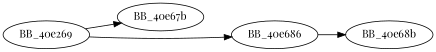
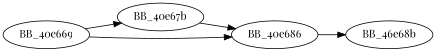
none -> (214, 25)
(46, 35) -> (46, 35)
(389, 35) -> (389, 35)
